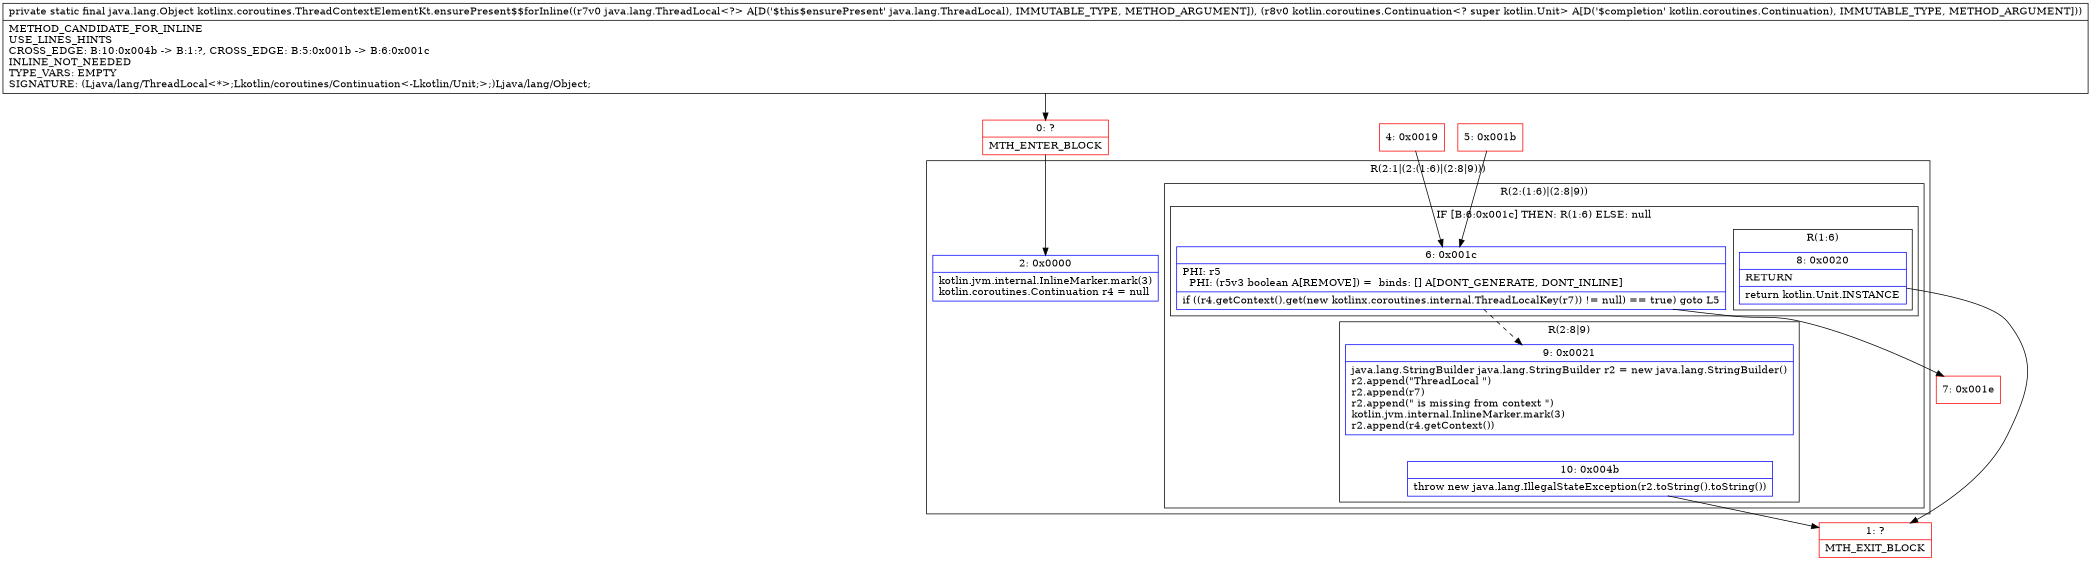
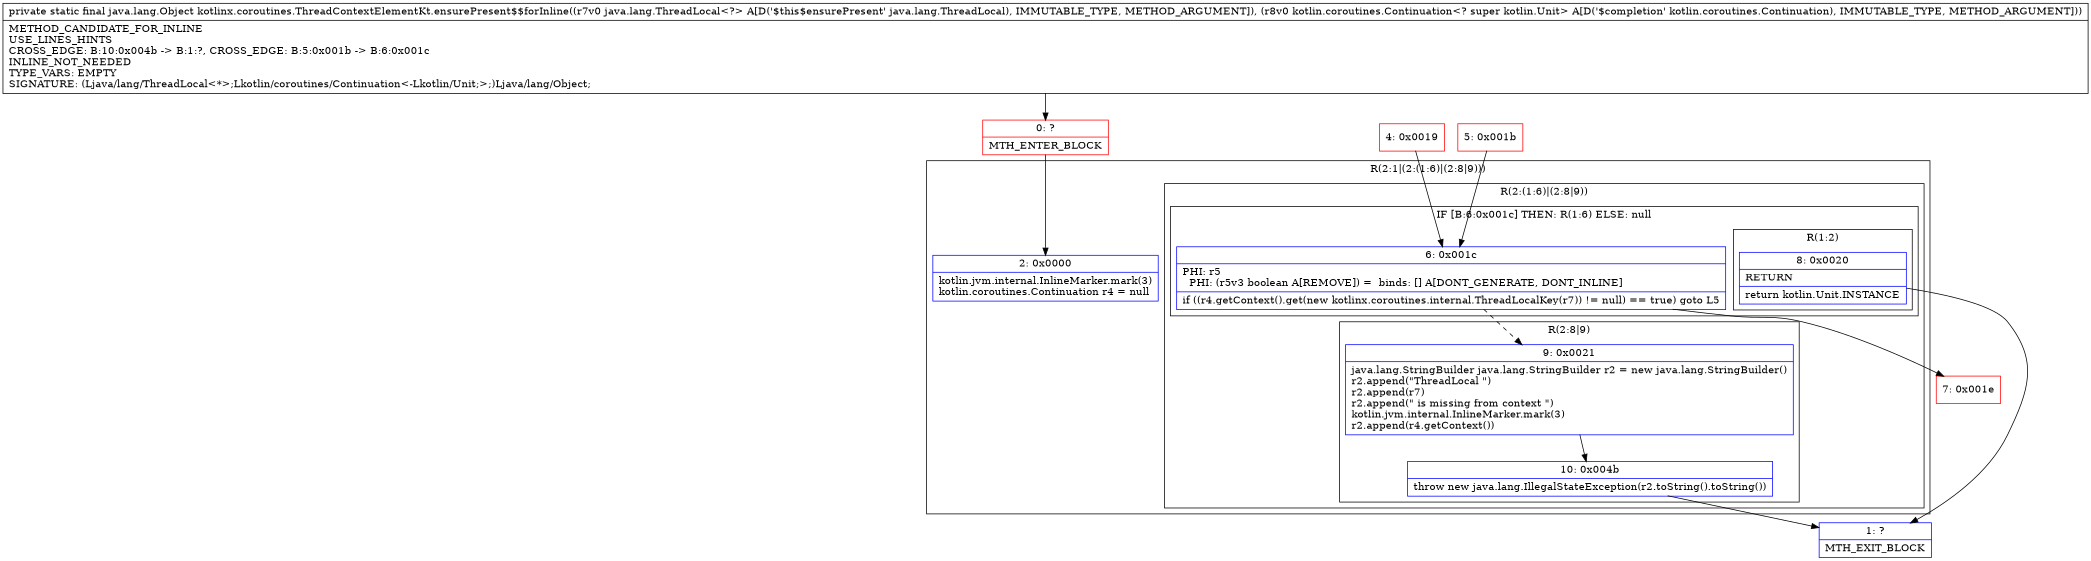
(1823, 238) -> (1823, 238)
none -> (1582, 444)
(1875, 540) -> (1875, 540)
